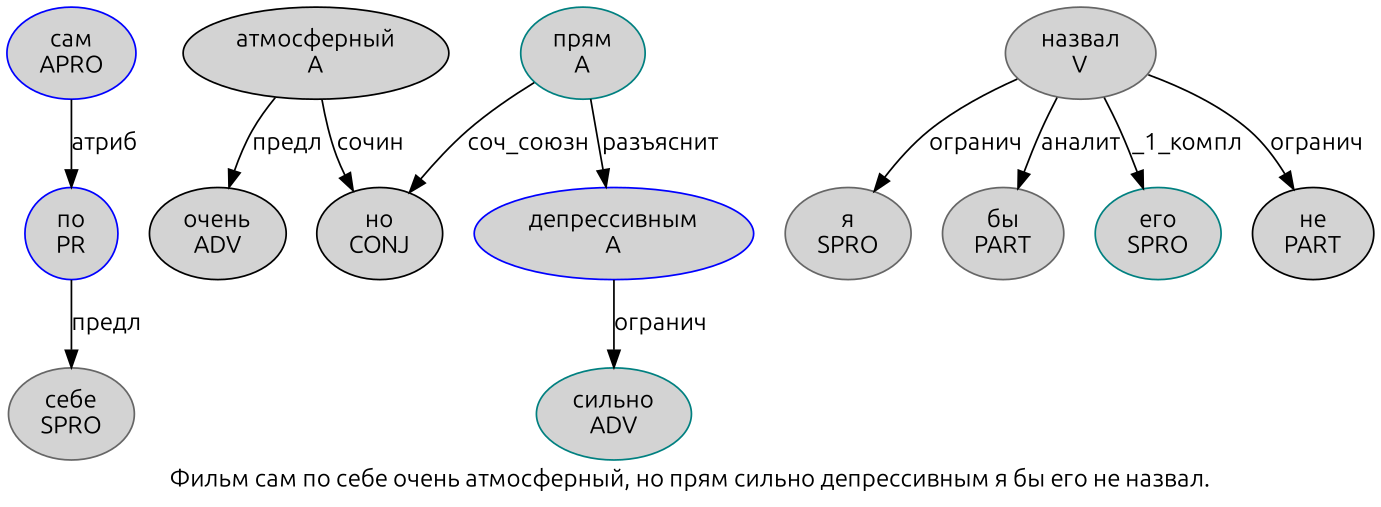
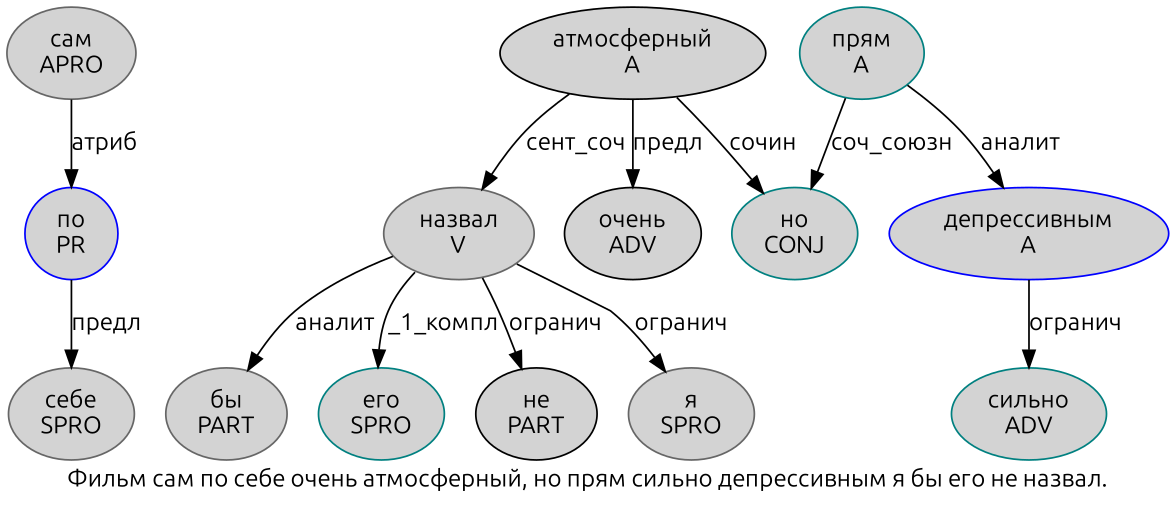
(71, 53) -> (71, 53)
none -> (526, 130)
(660, 143) -> (1020, 143)
(380, 234) -> (795, 234)
